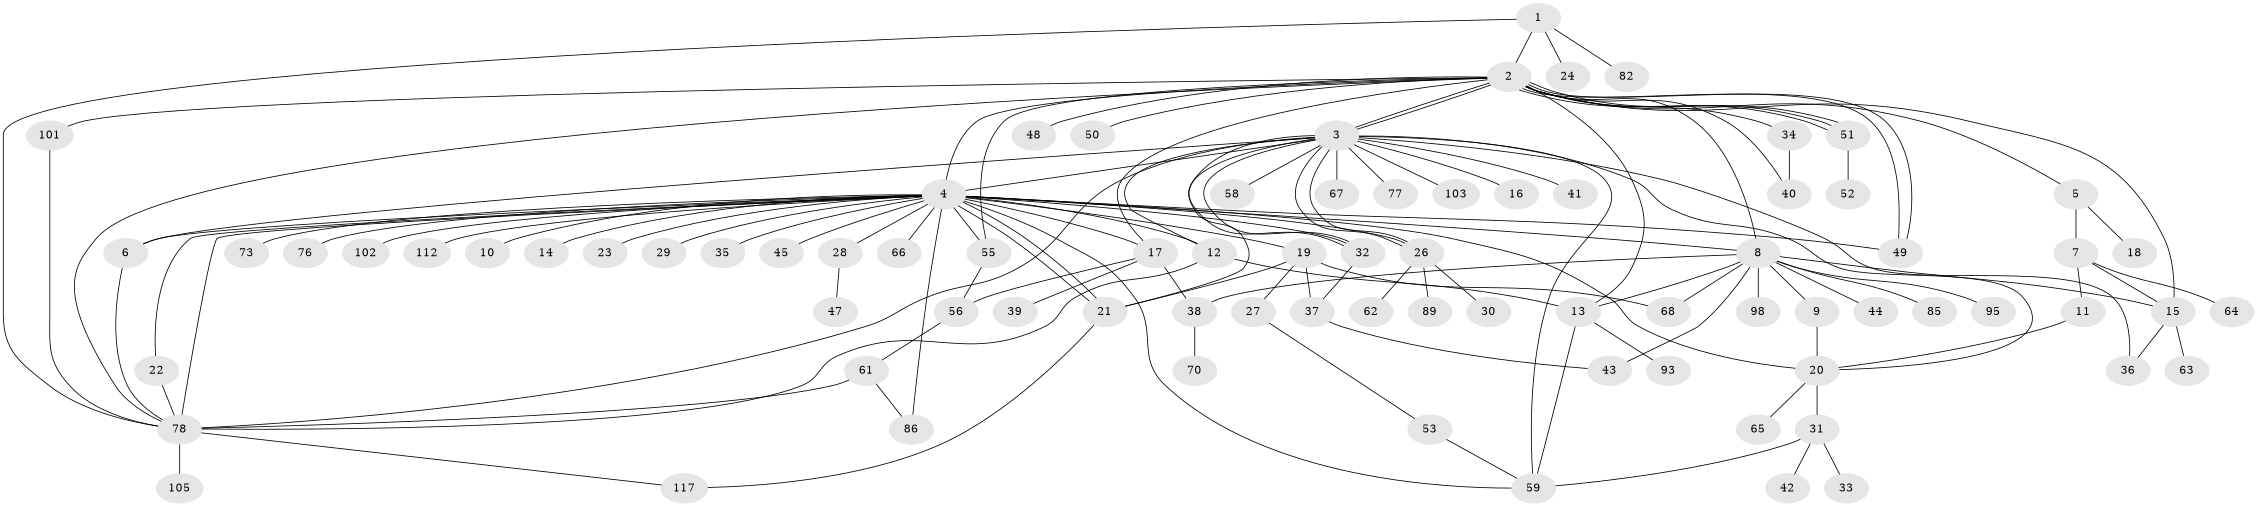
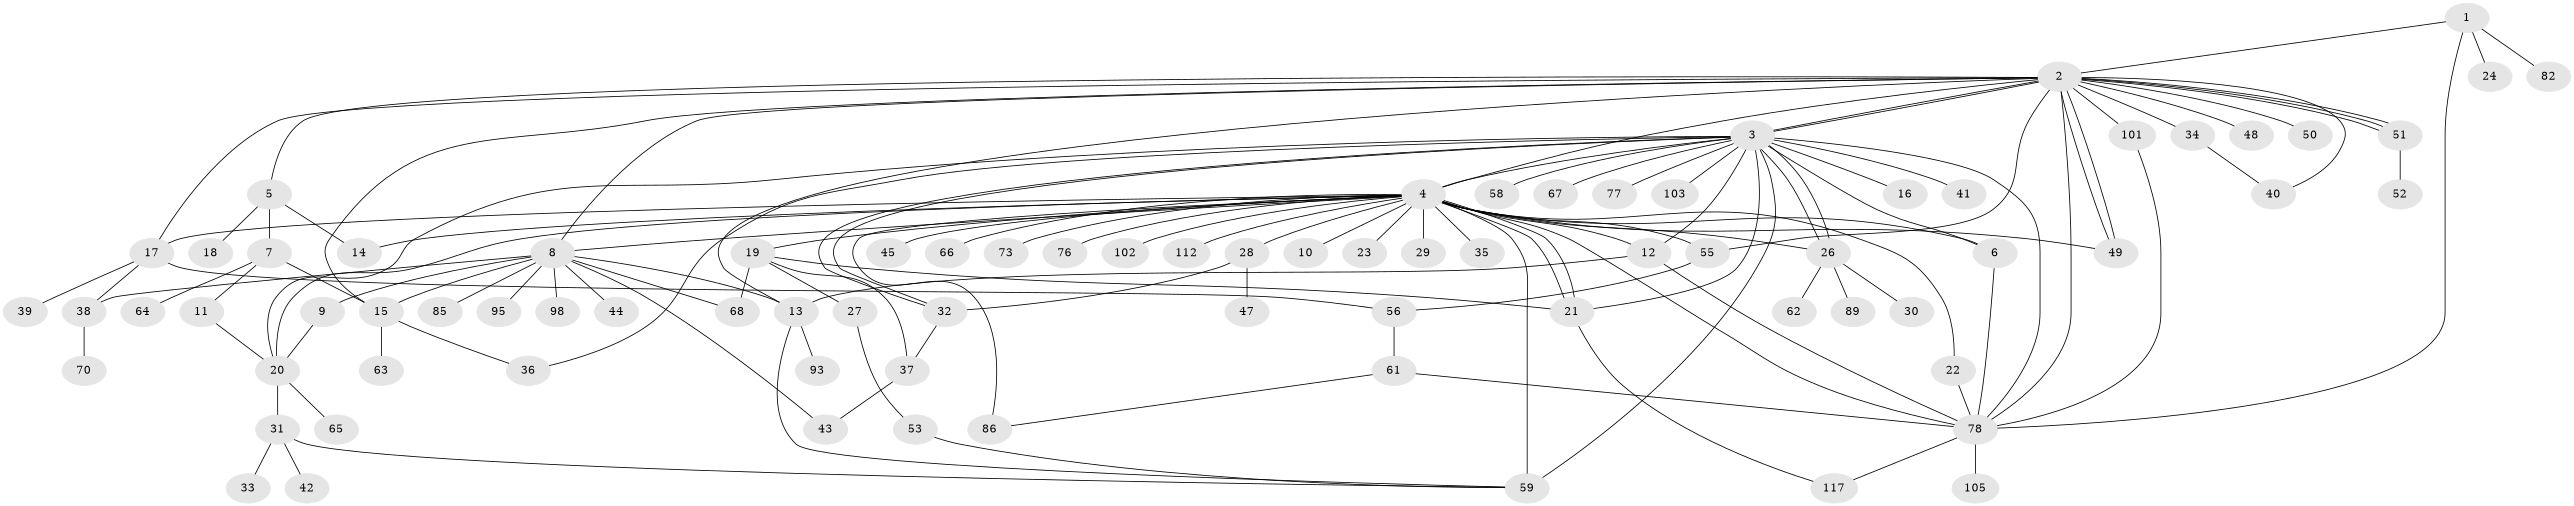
none -> (309, 220)
(1234, 221) -> (1074, 298)
